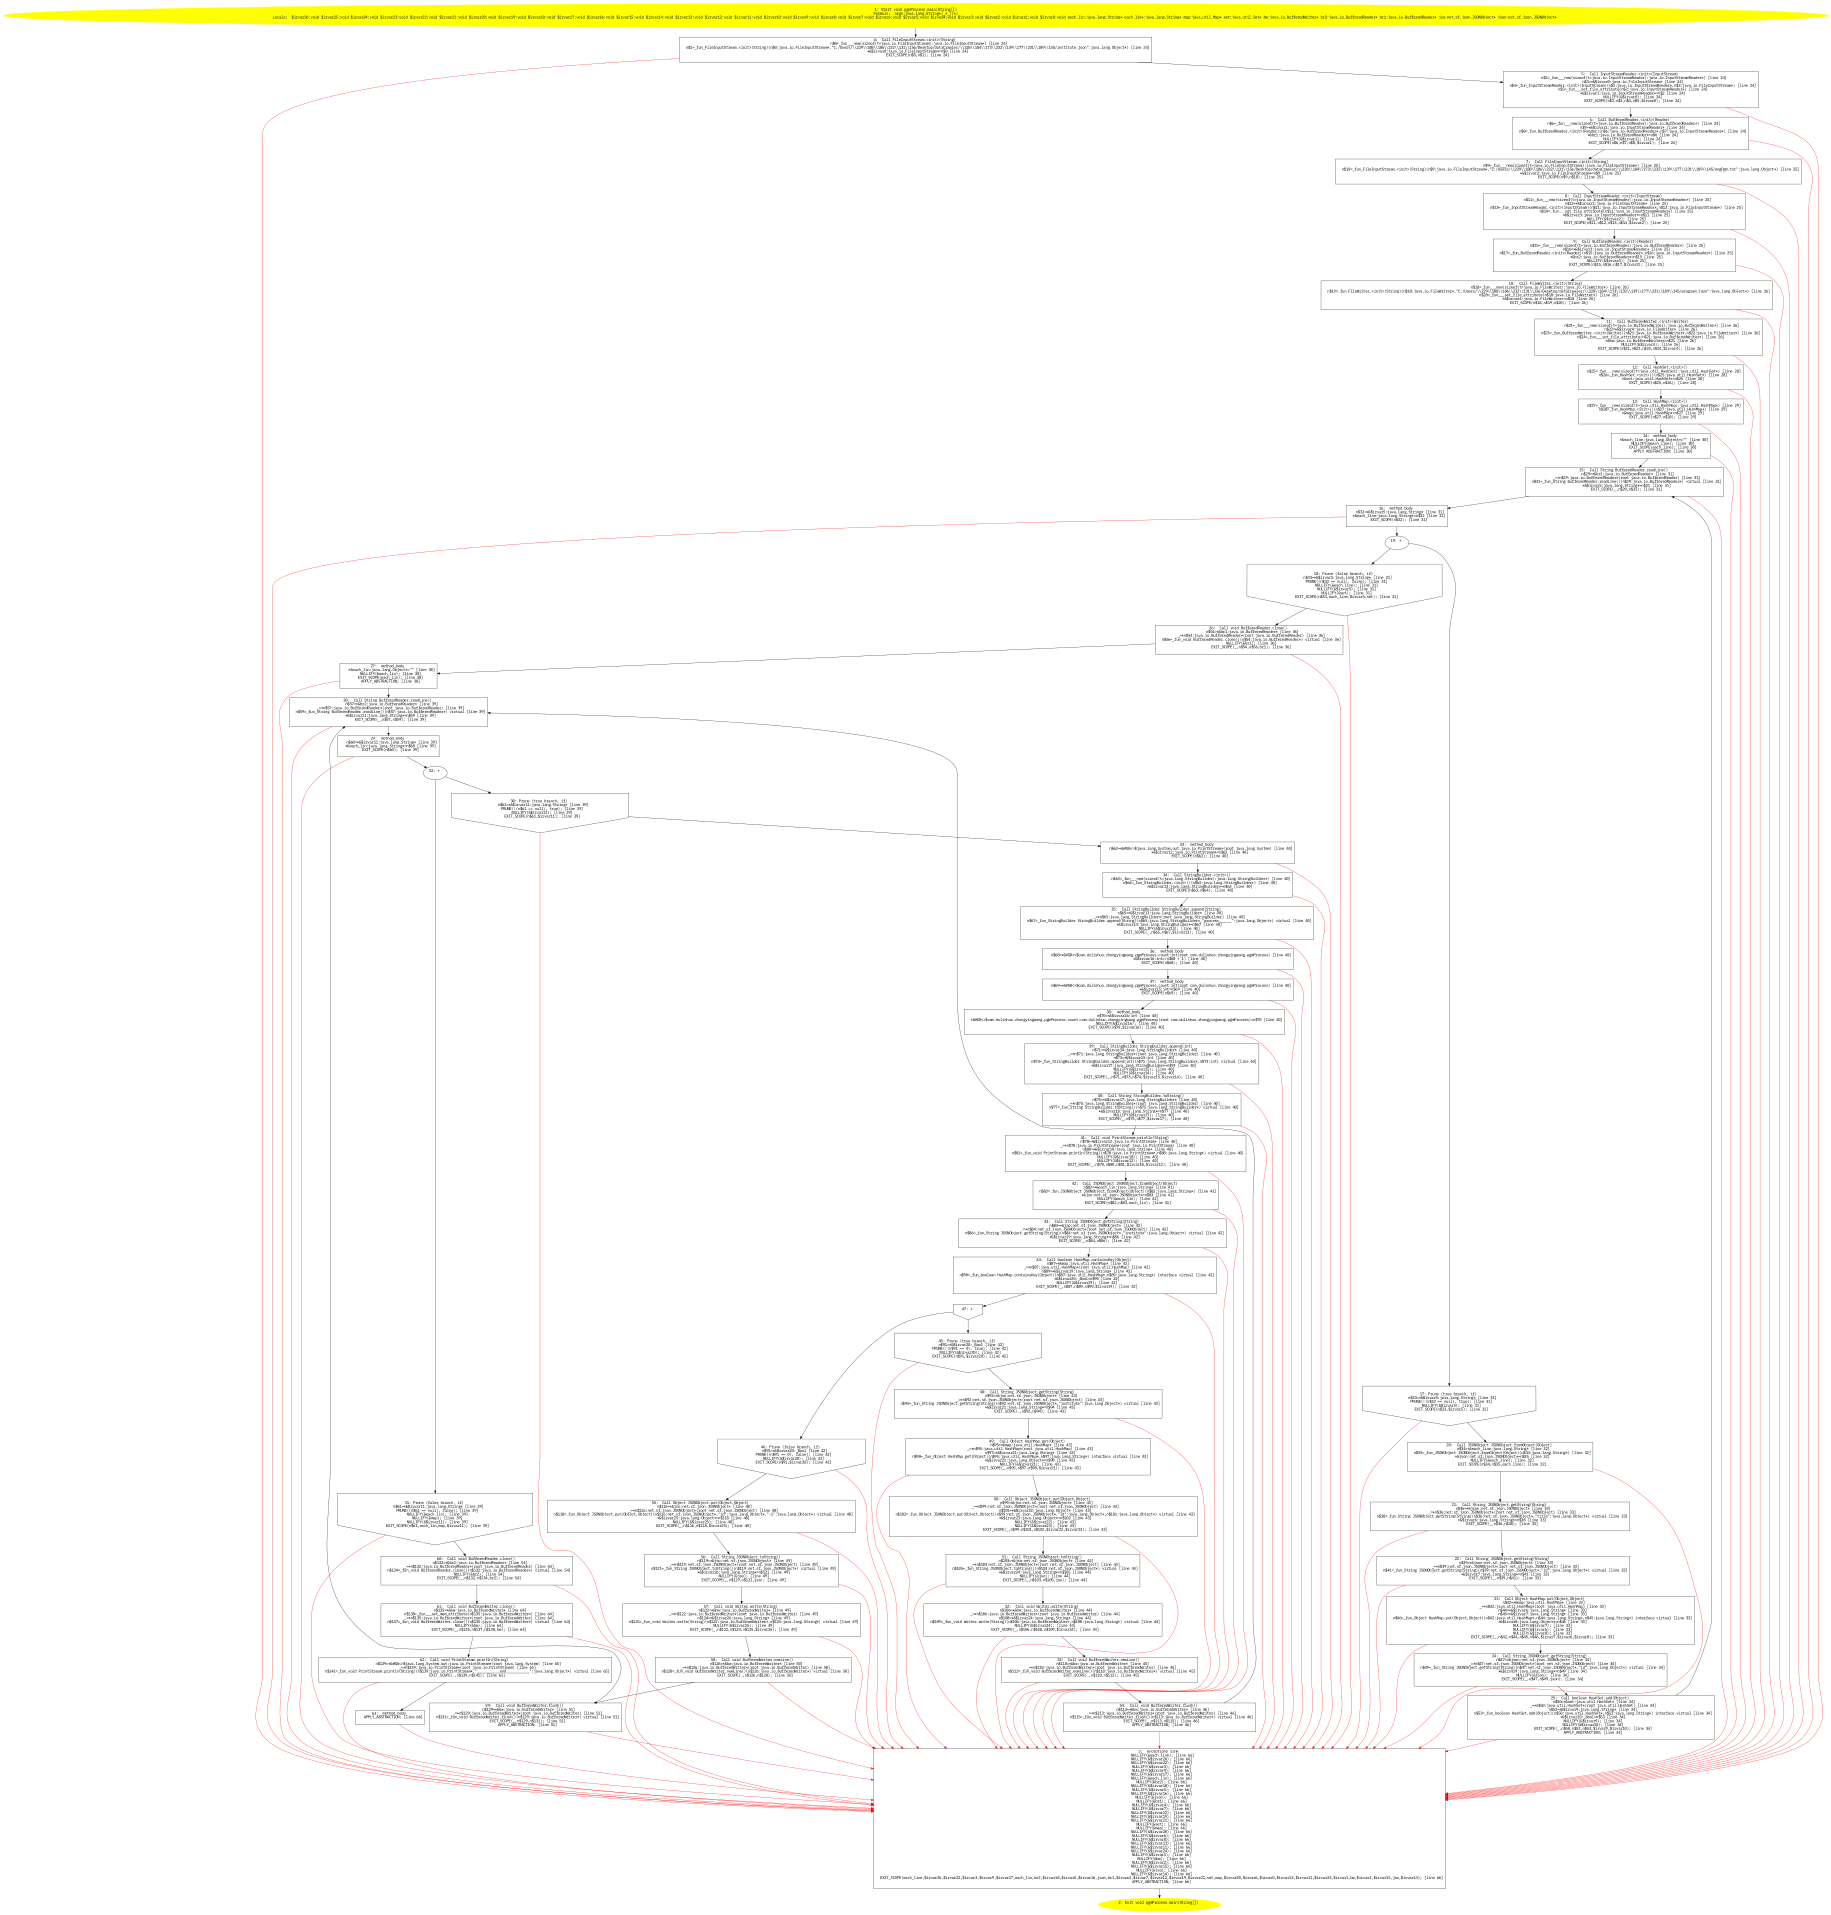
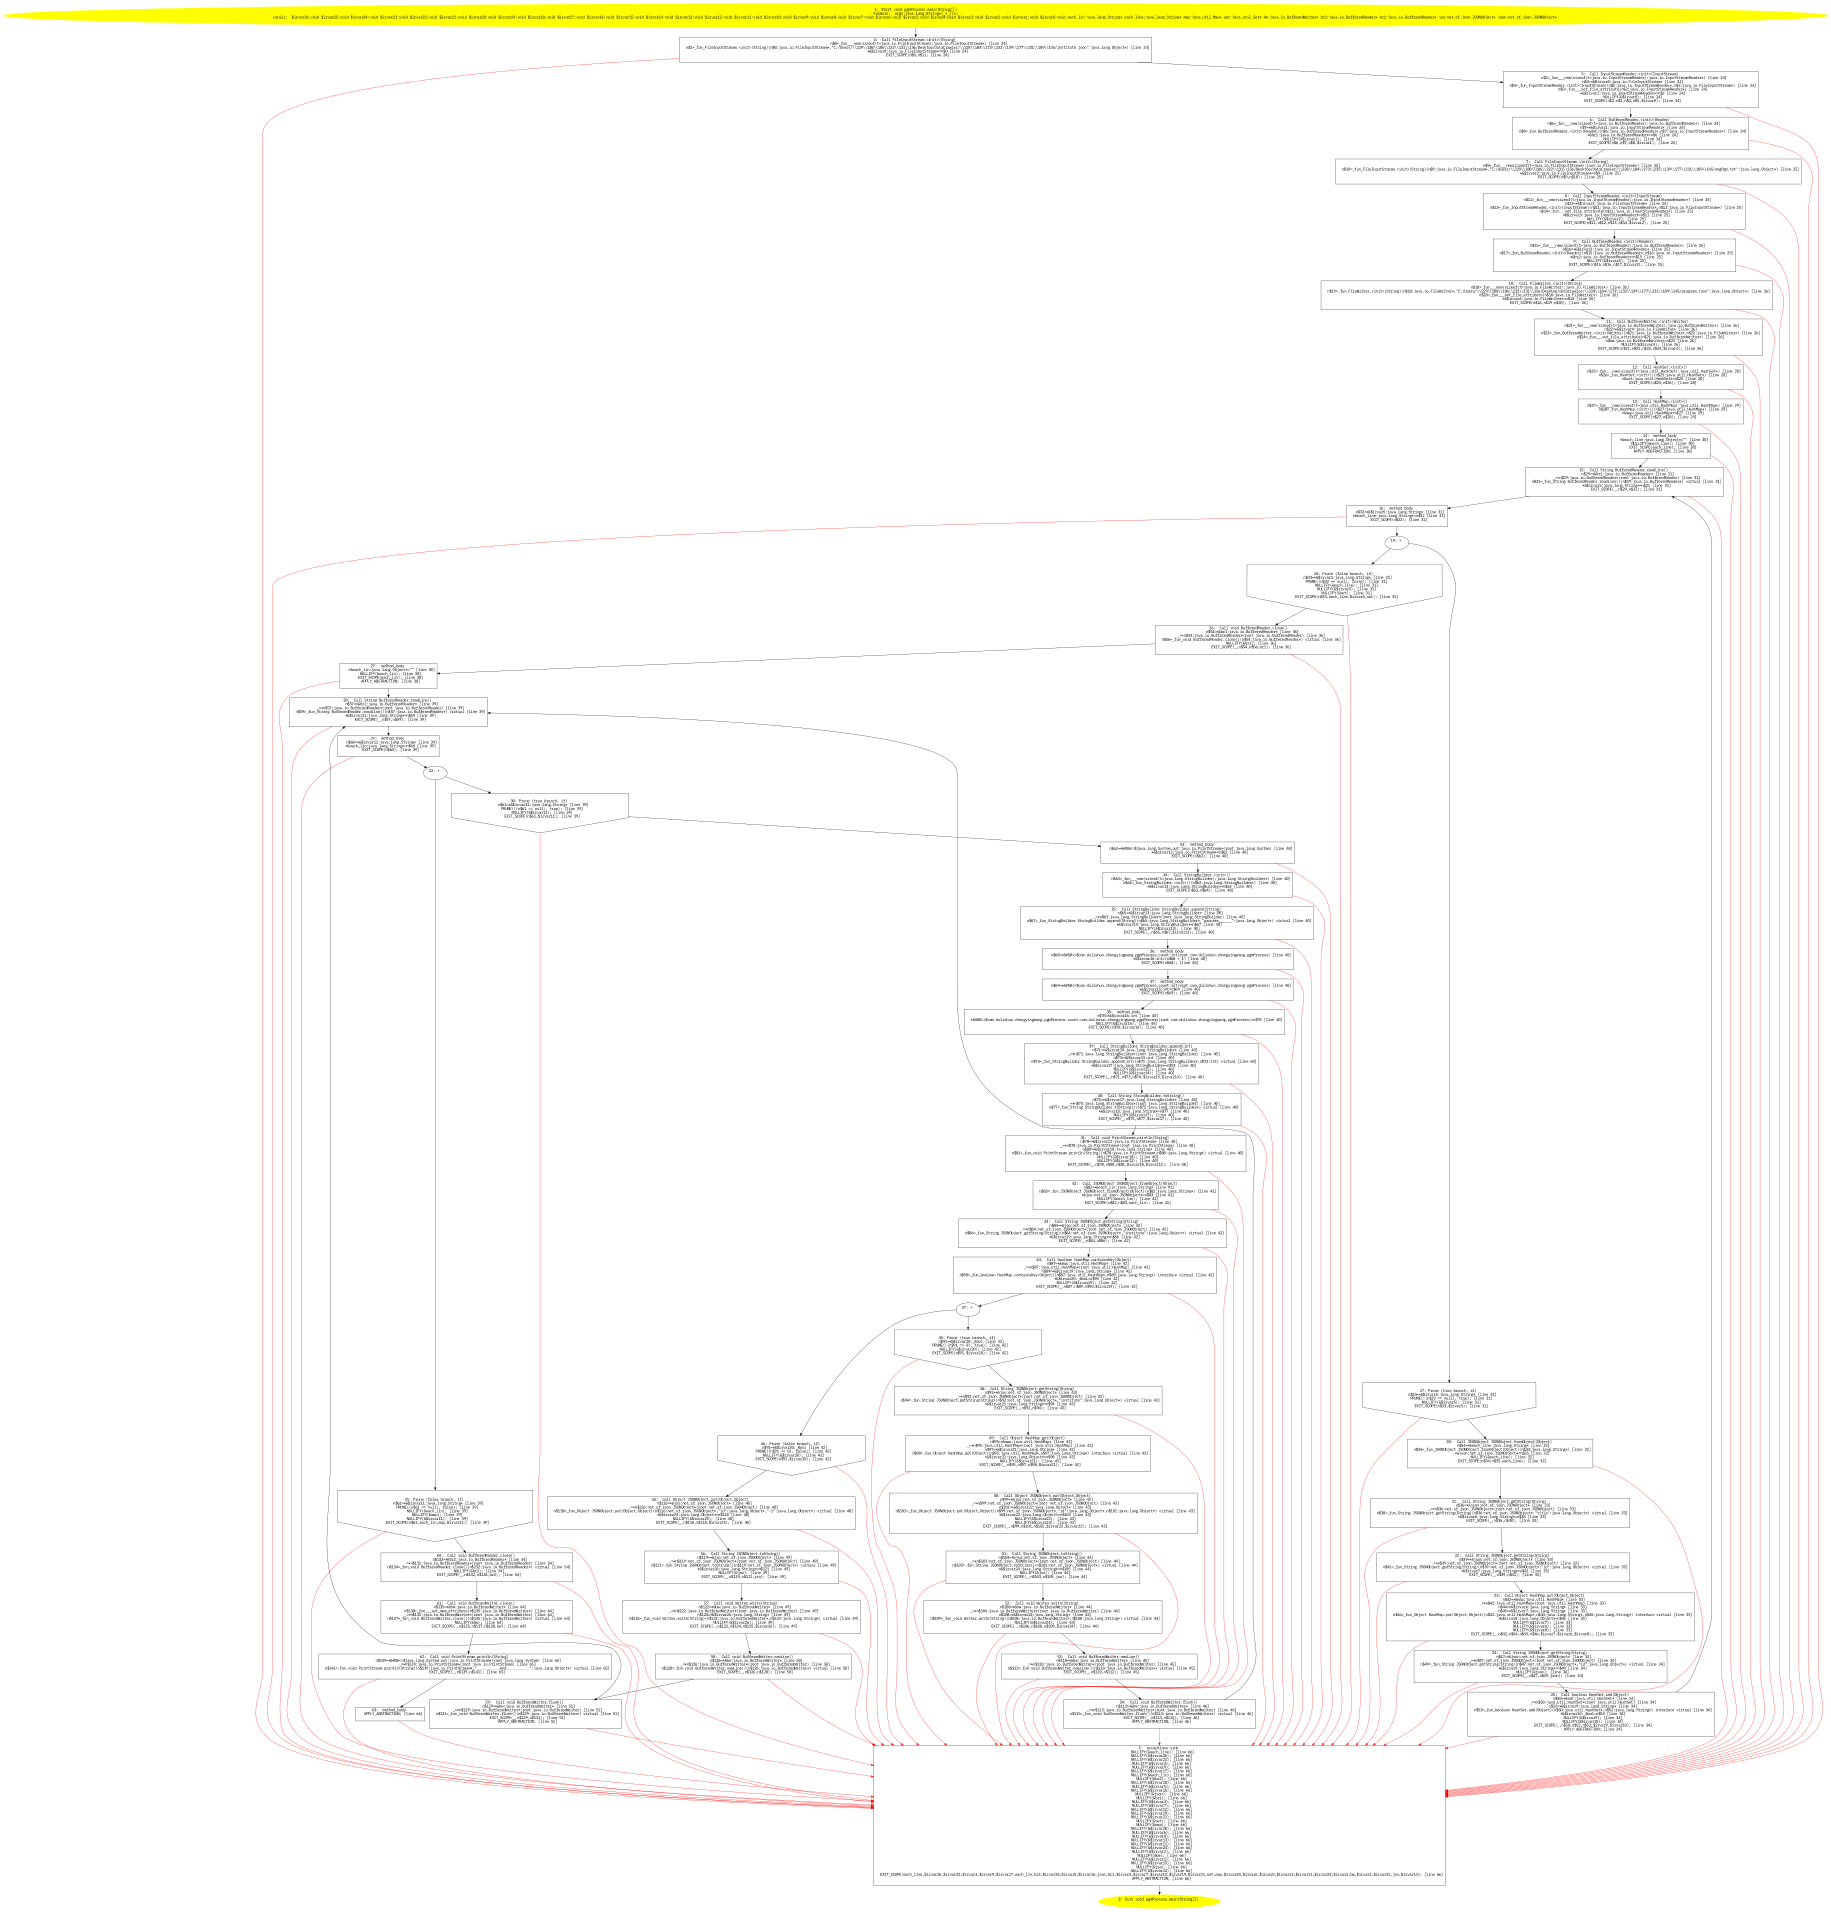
(968, 1311) -> (968, 1310)
